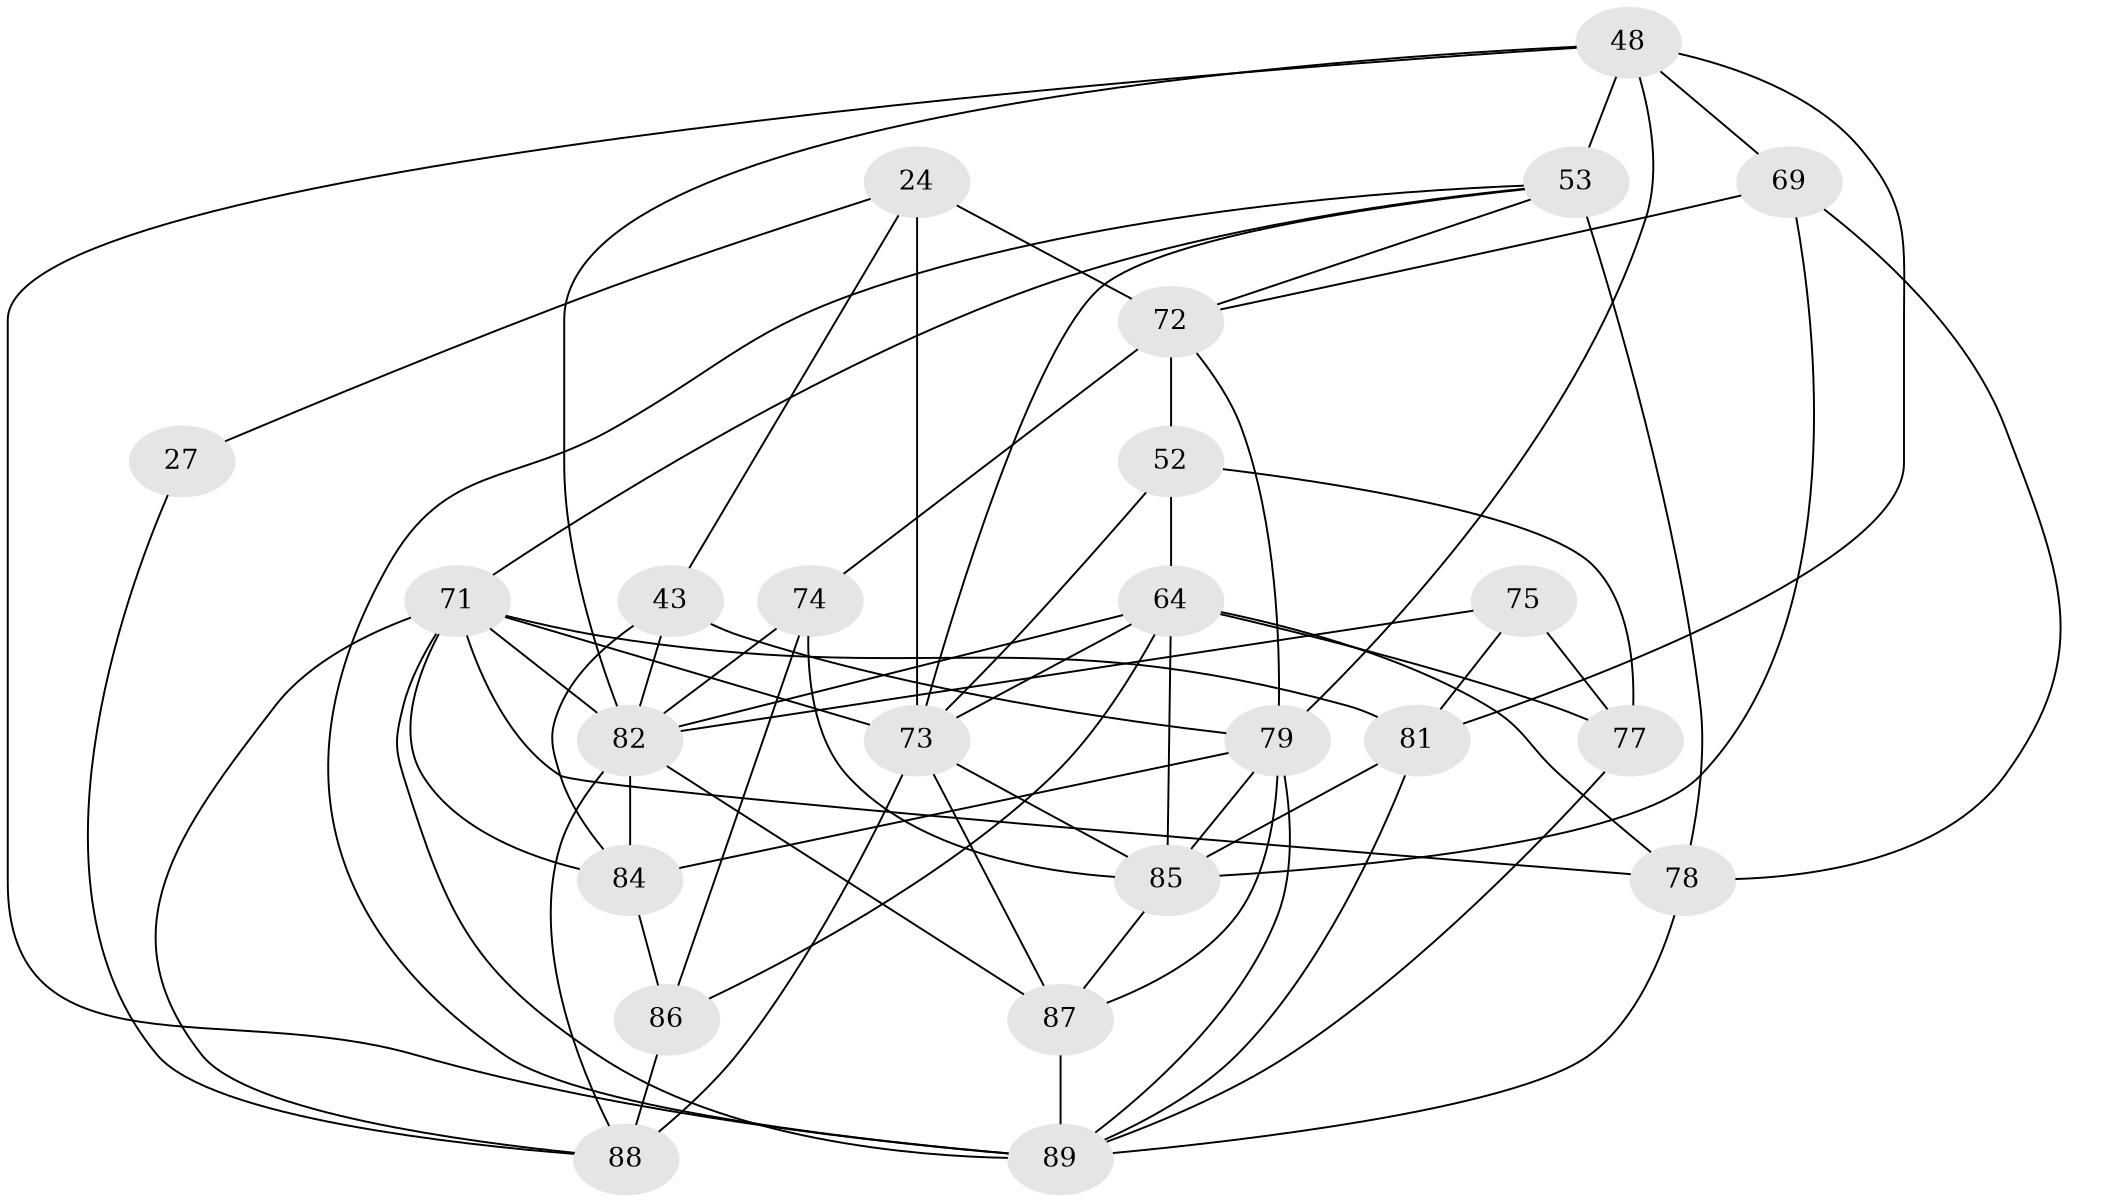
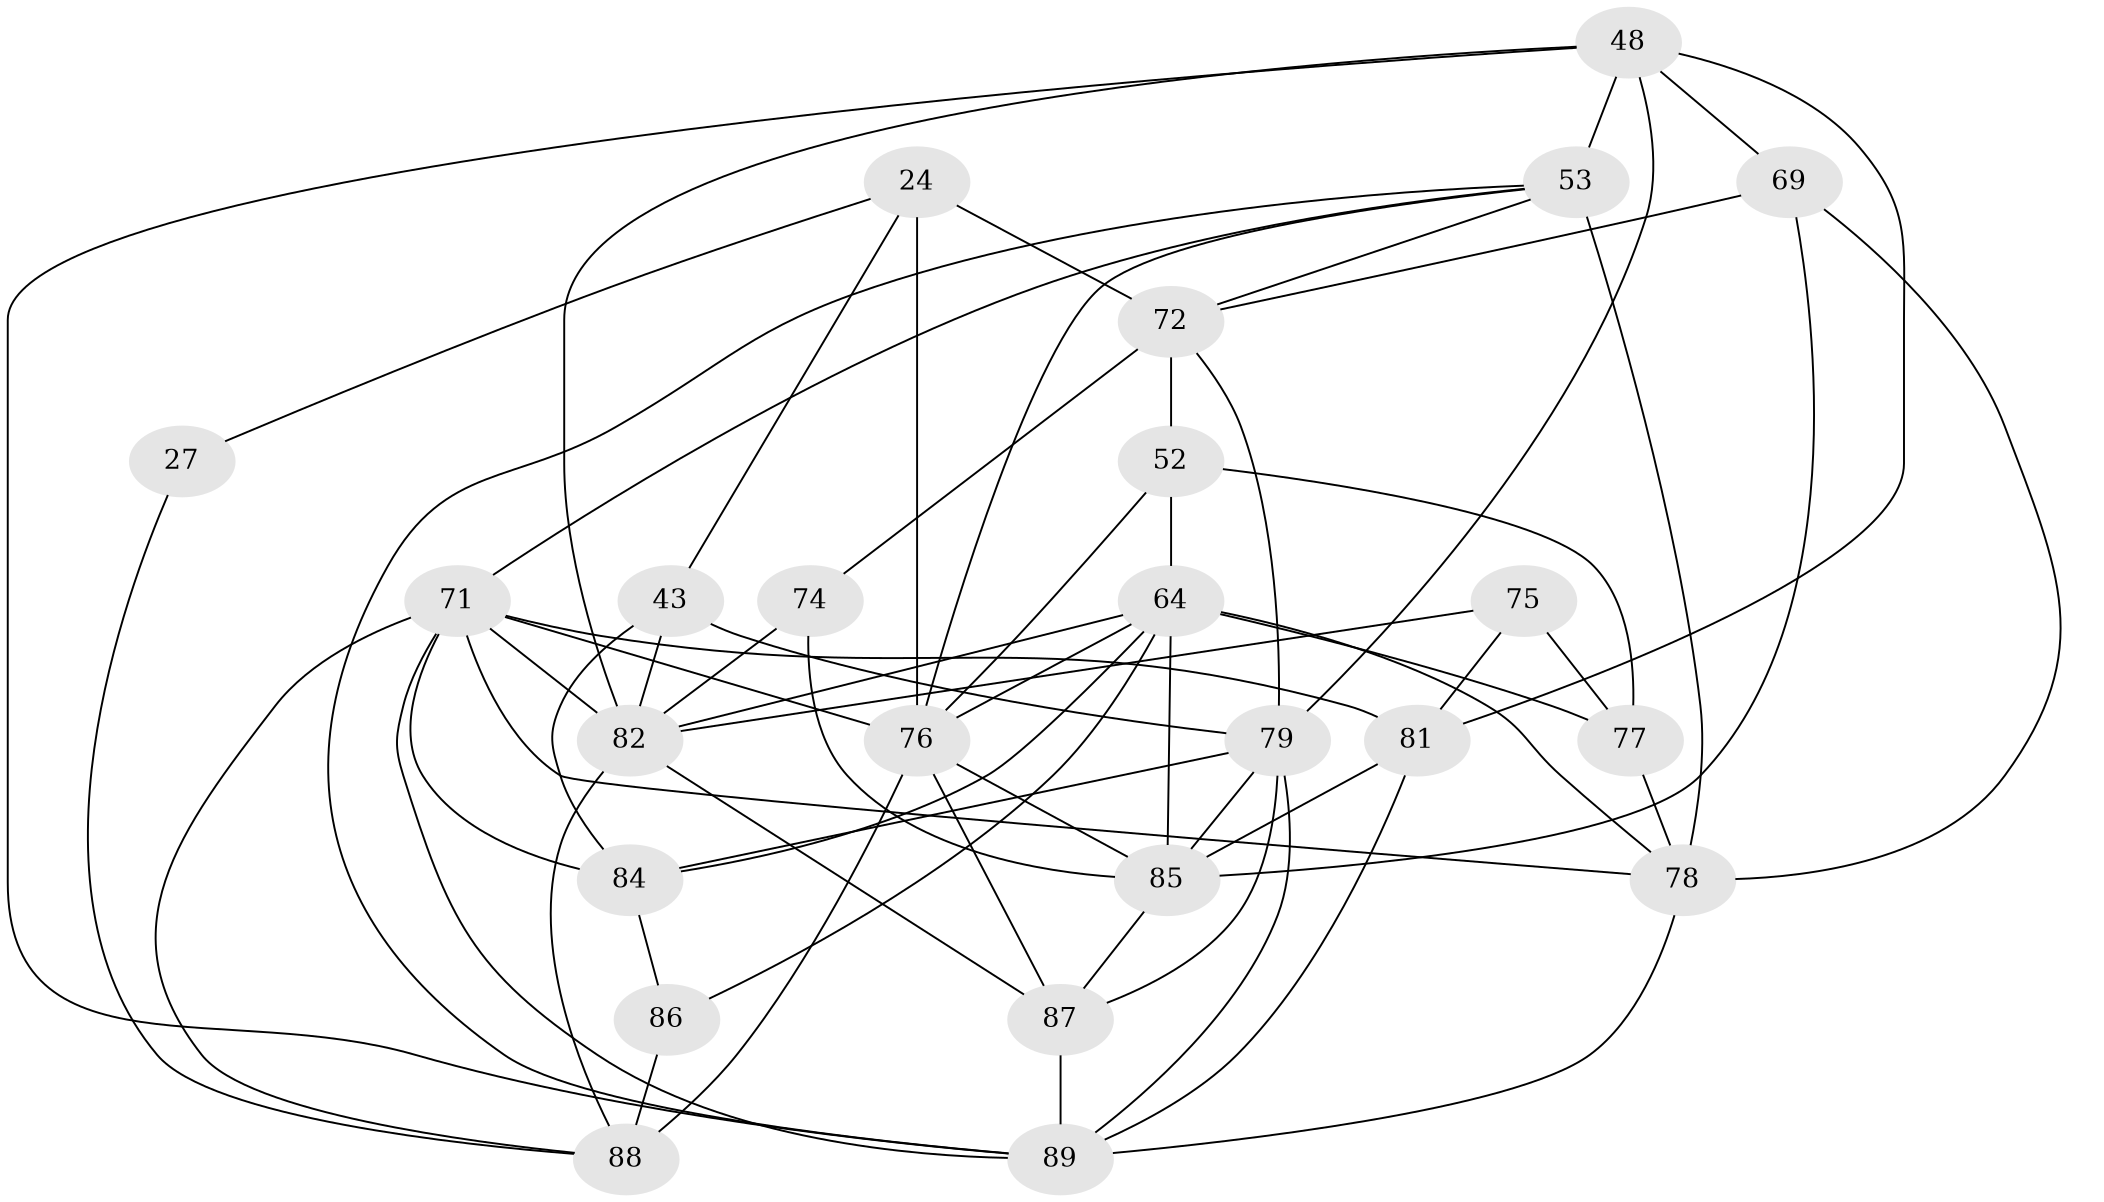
(917, 741) -> (917, 741)
(630, 811) -> (962, 788)
(733, 828) -> none
(1379, 989) -> (1659, 815)
